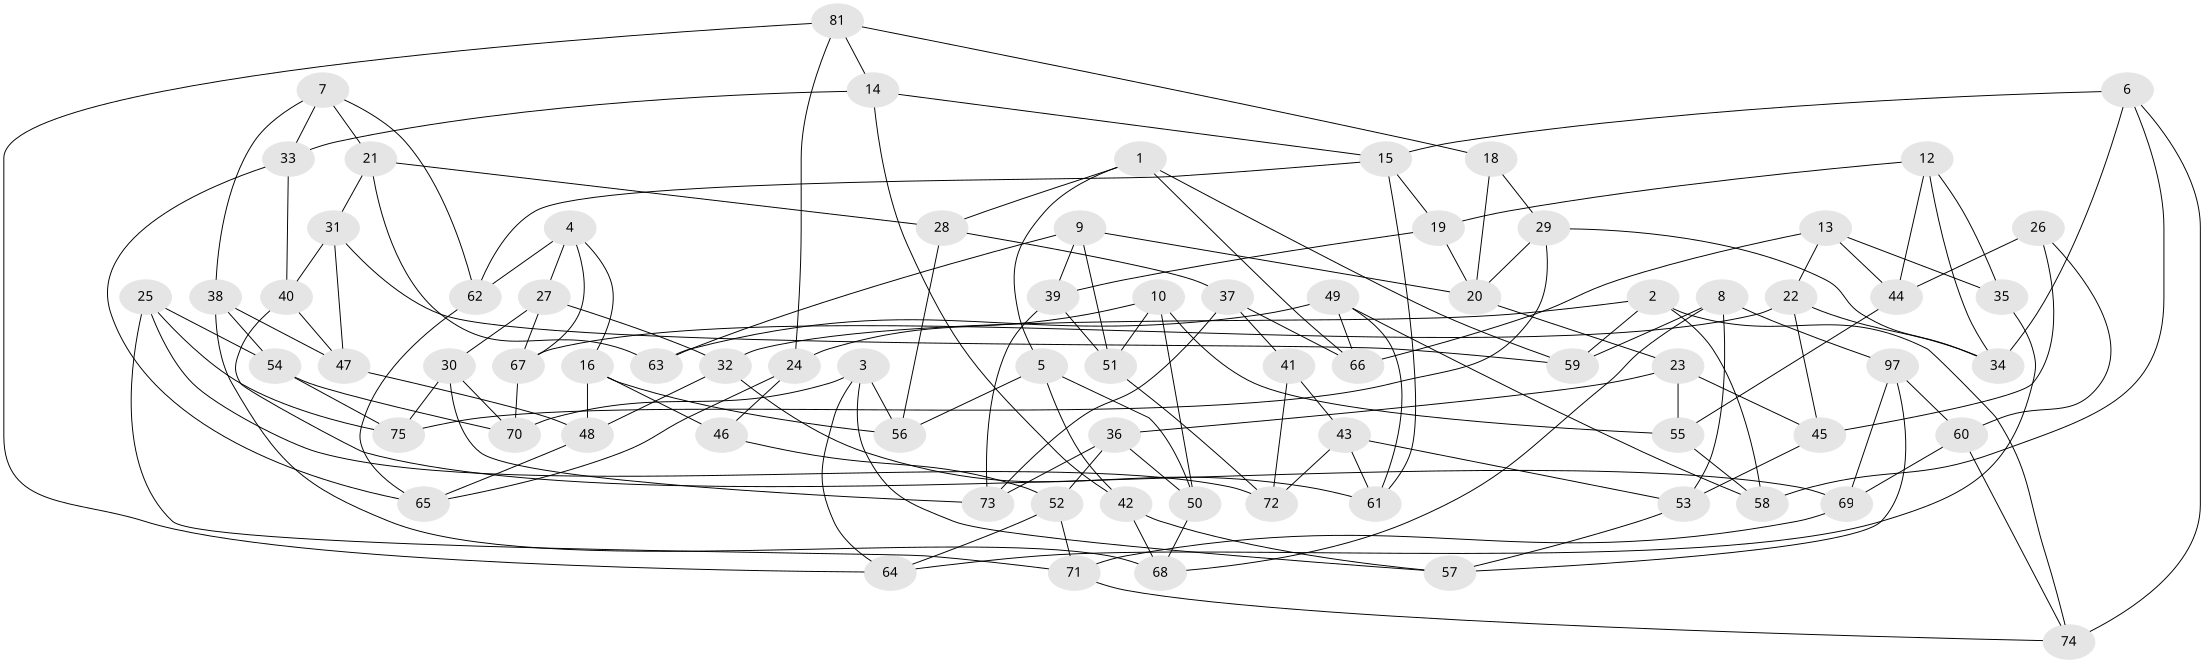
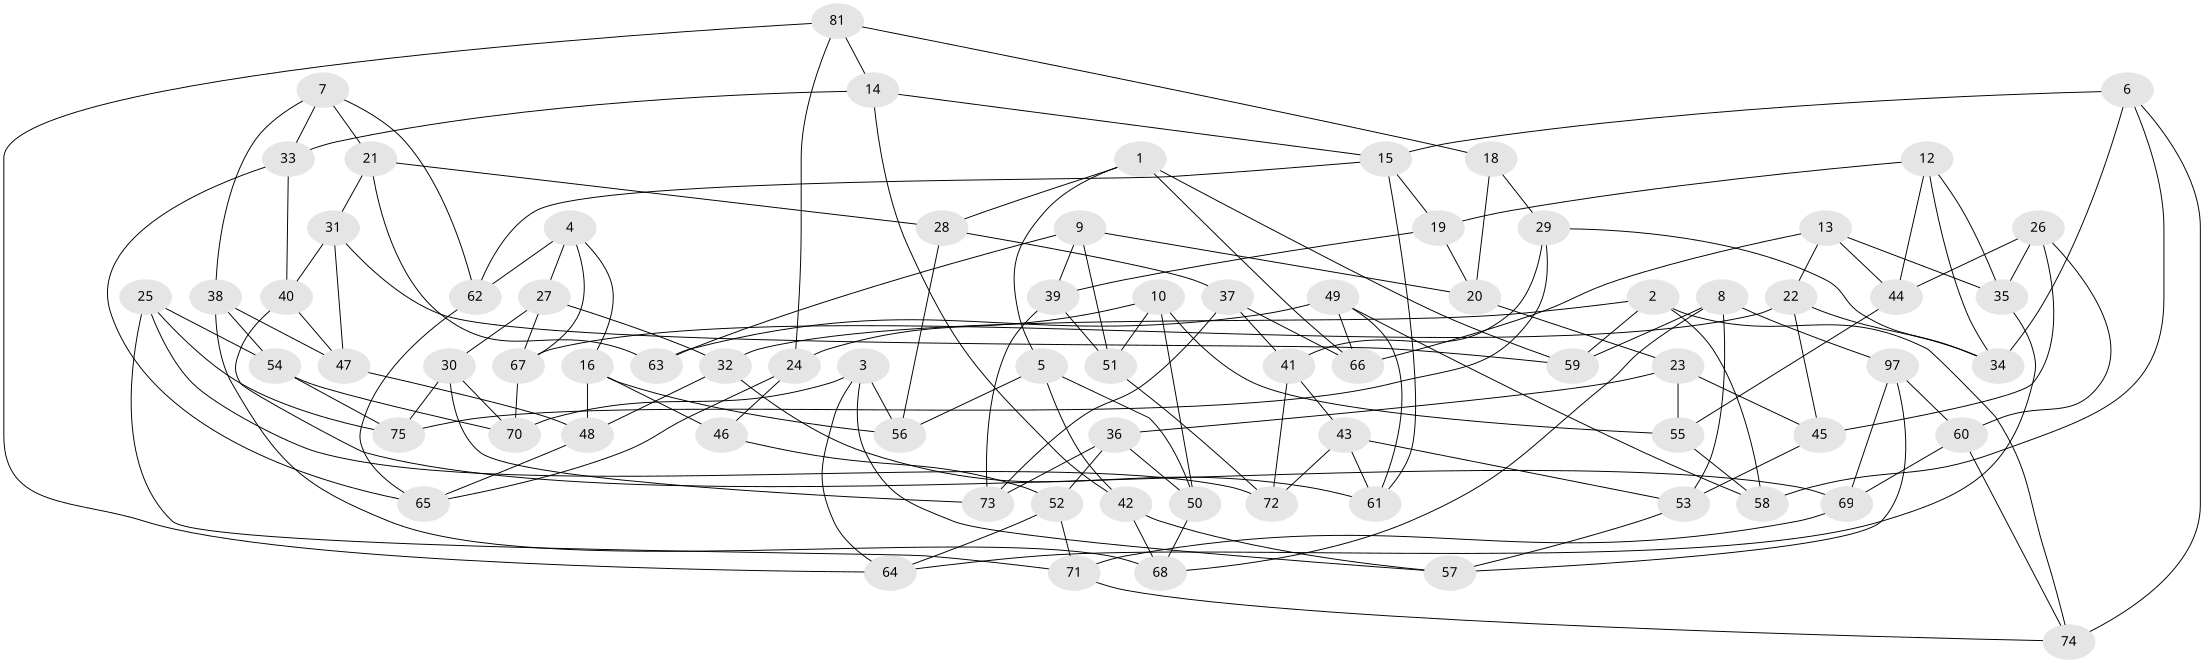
(1509, 262) -> (1450, 341)
none -> (2020, 263)
